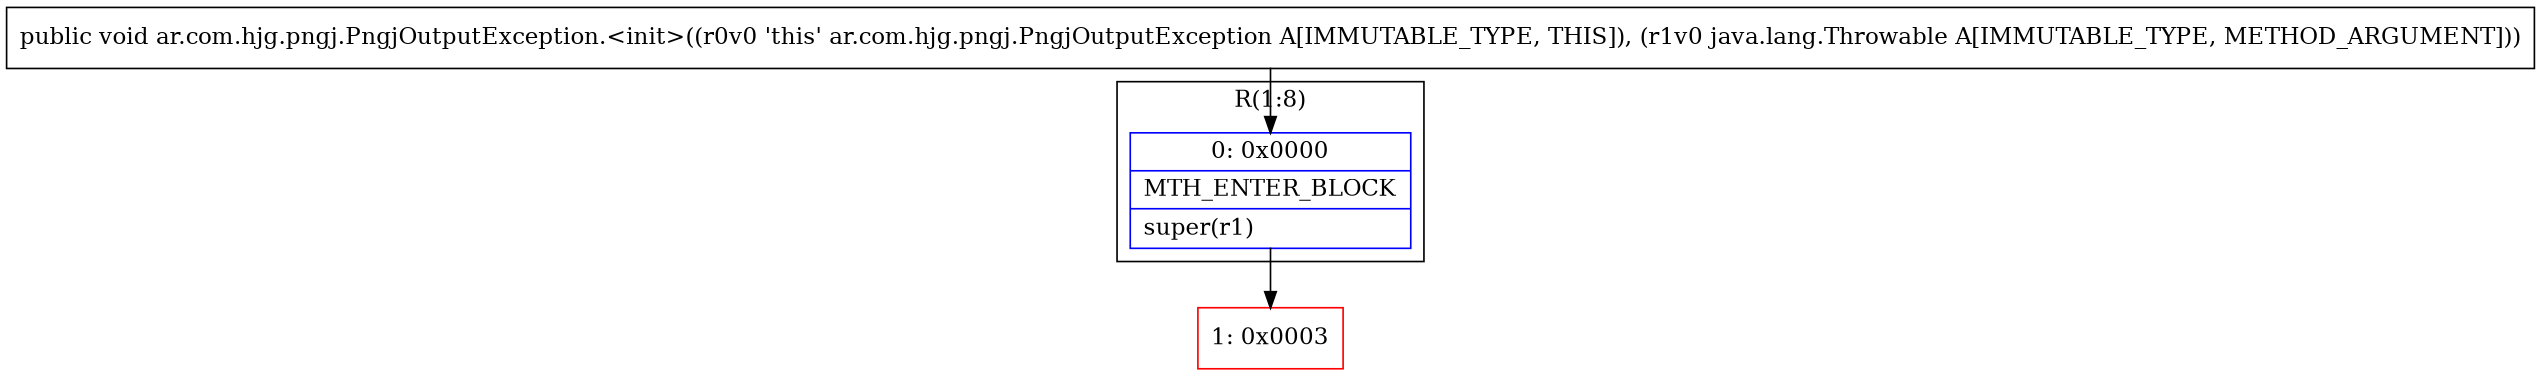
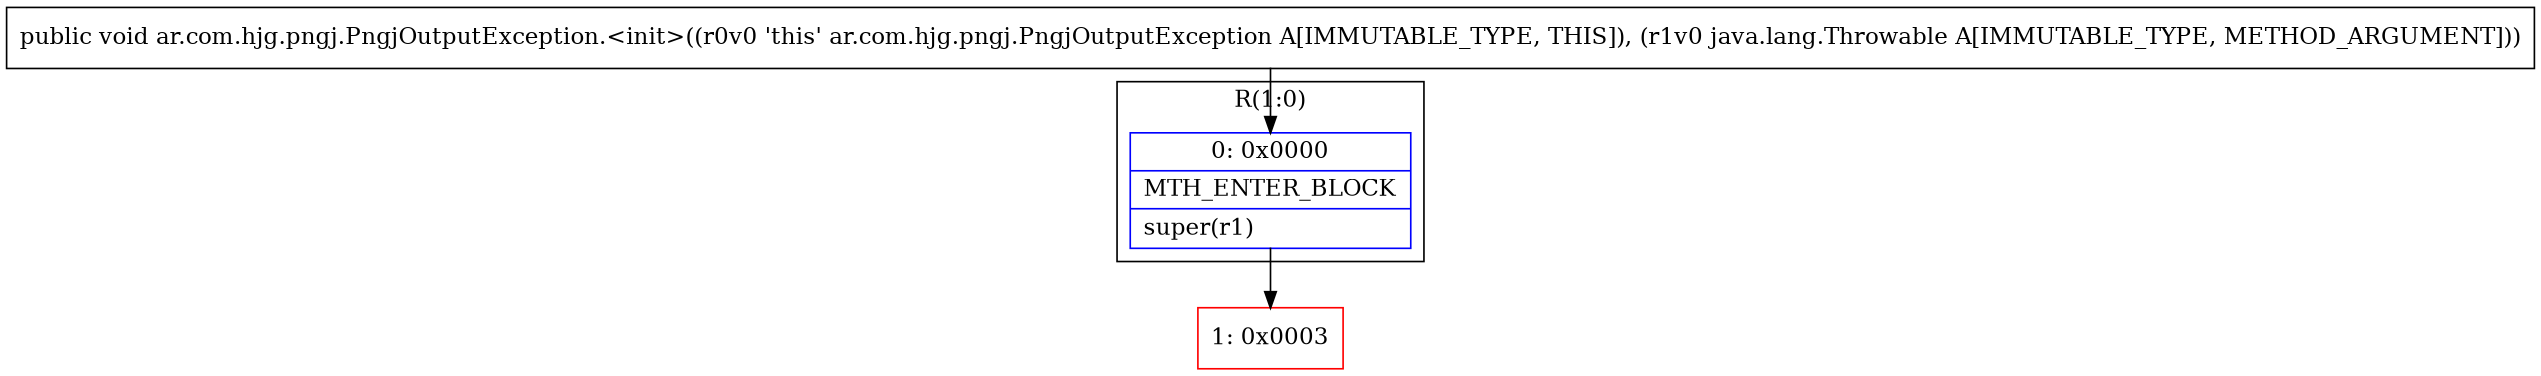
(1270, 101) -> (1270, 101)
